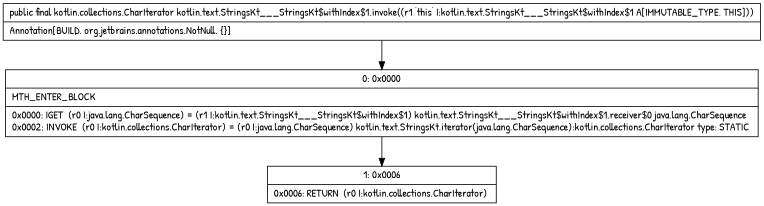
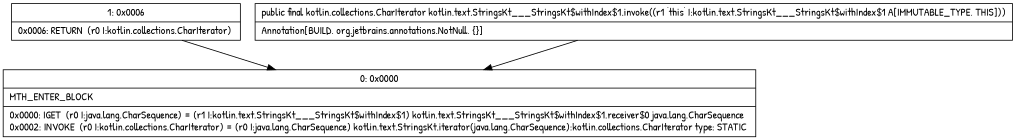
(382, 147) -> (225, 54)
